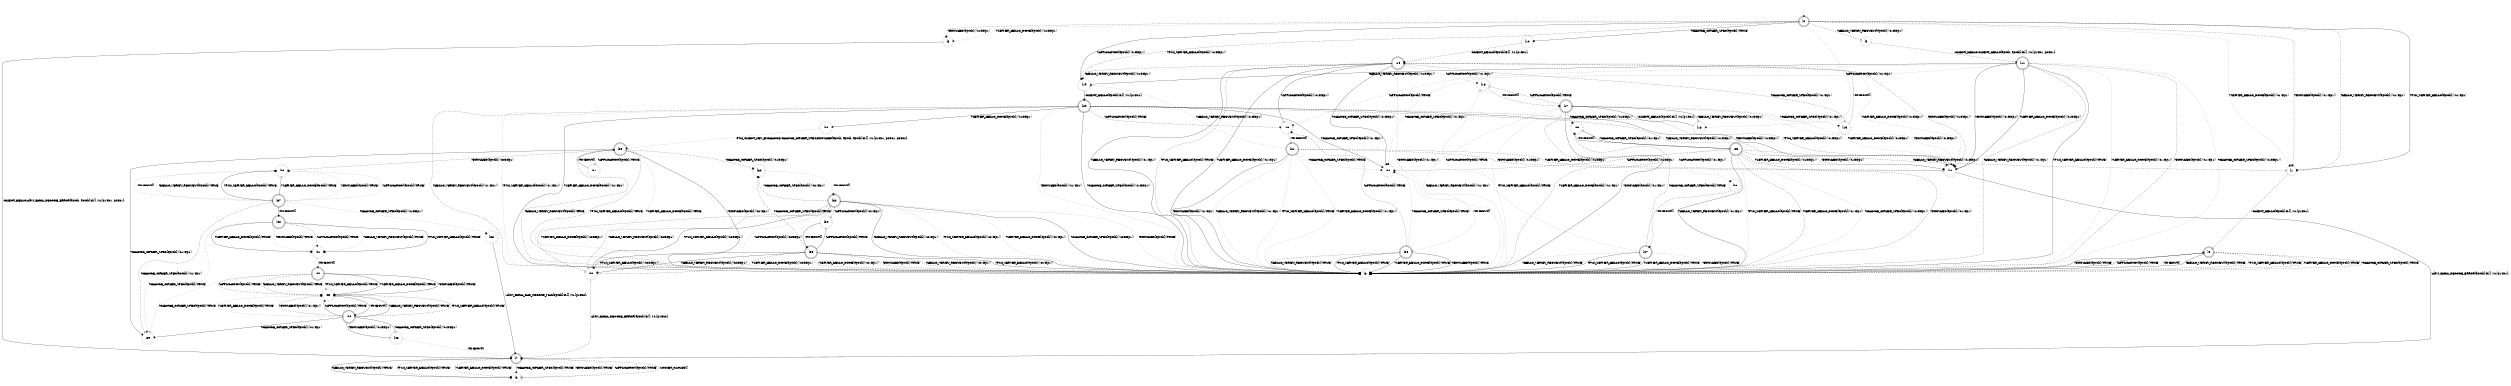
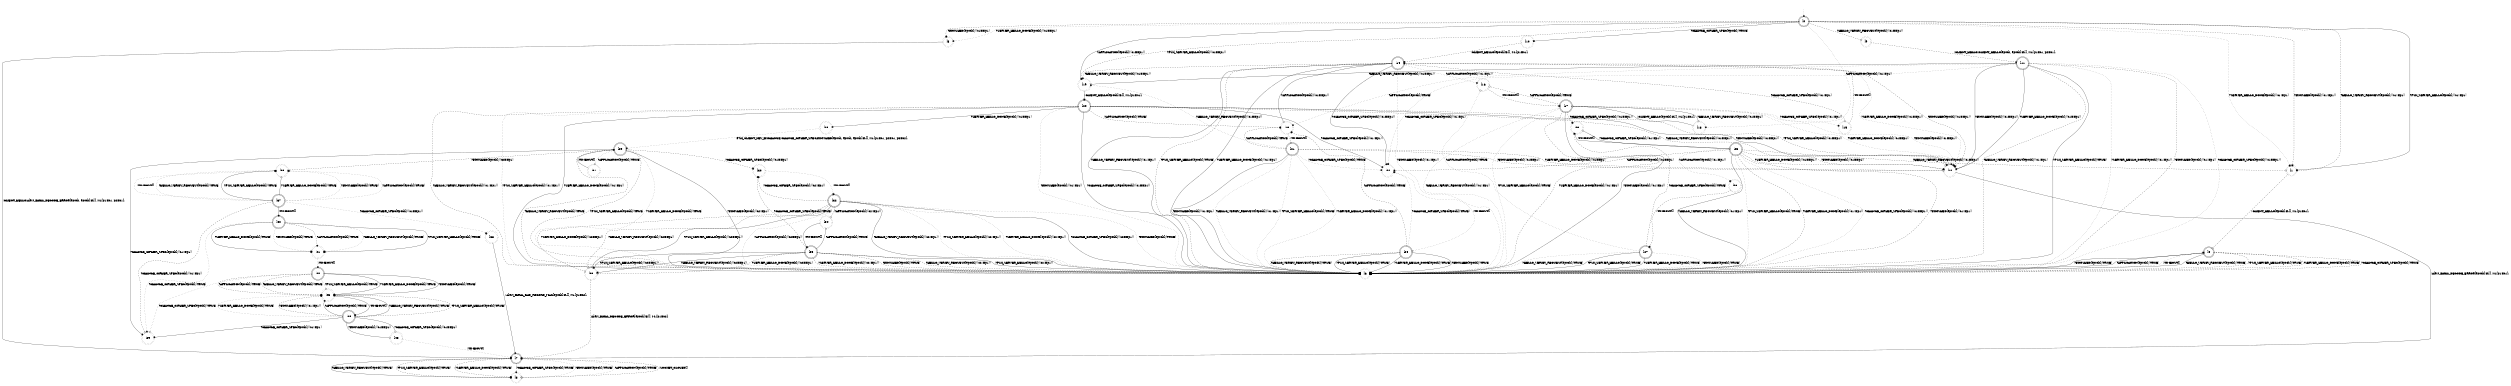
none -> (1245, 138)
